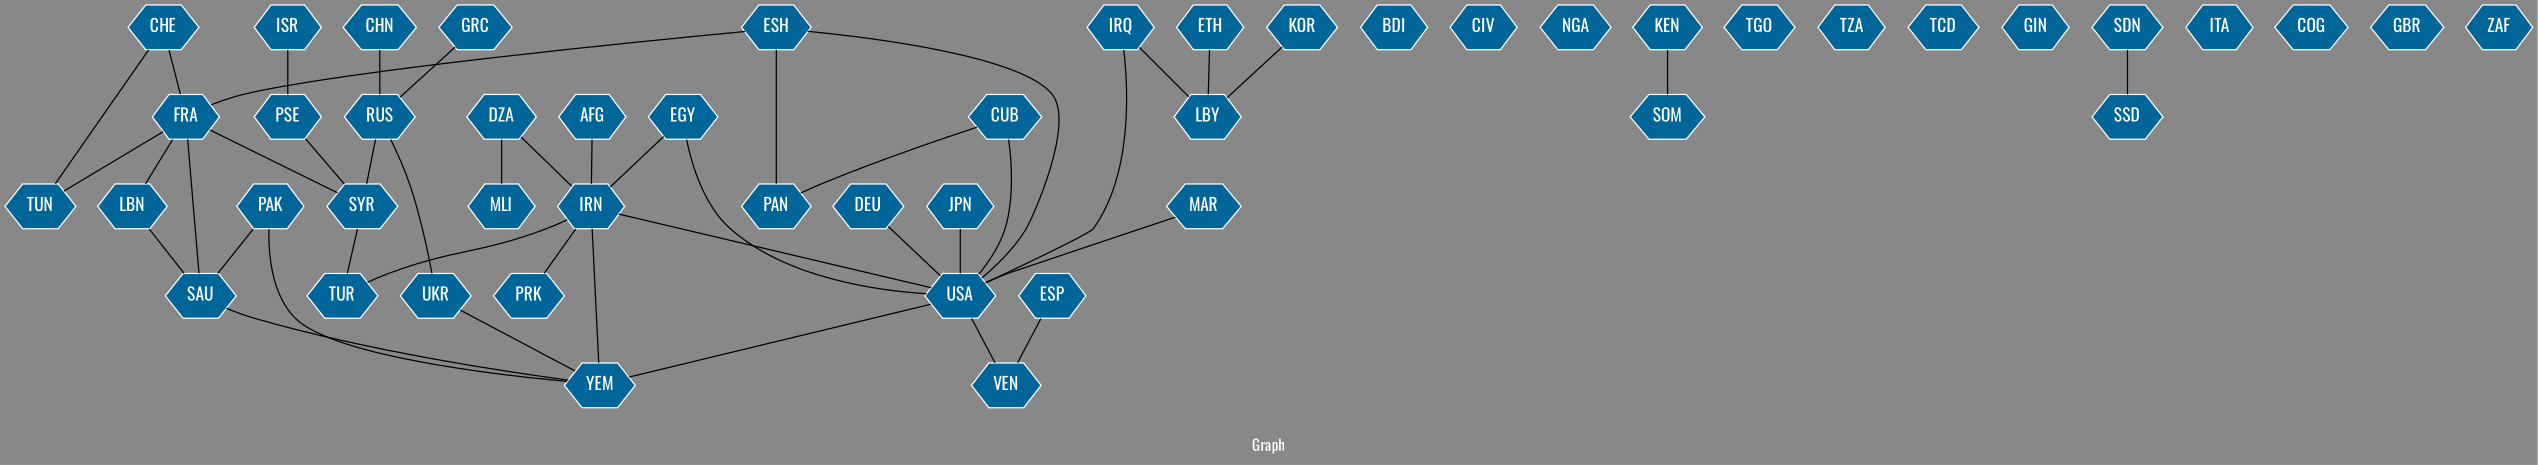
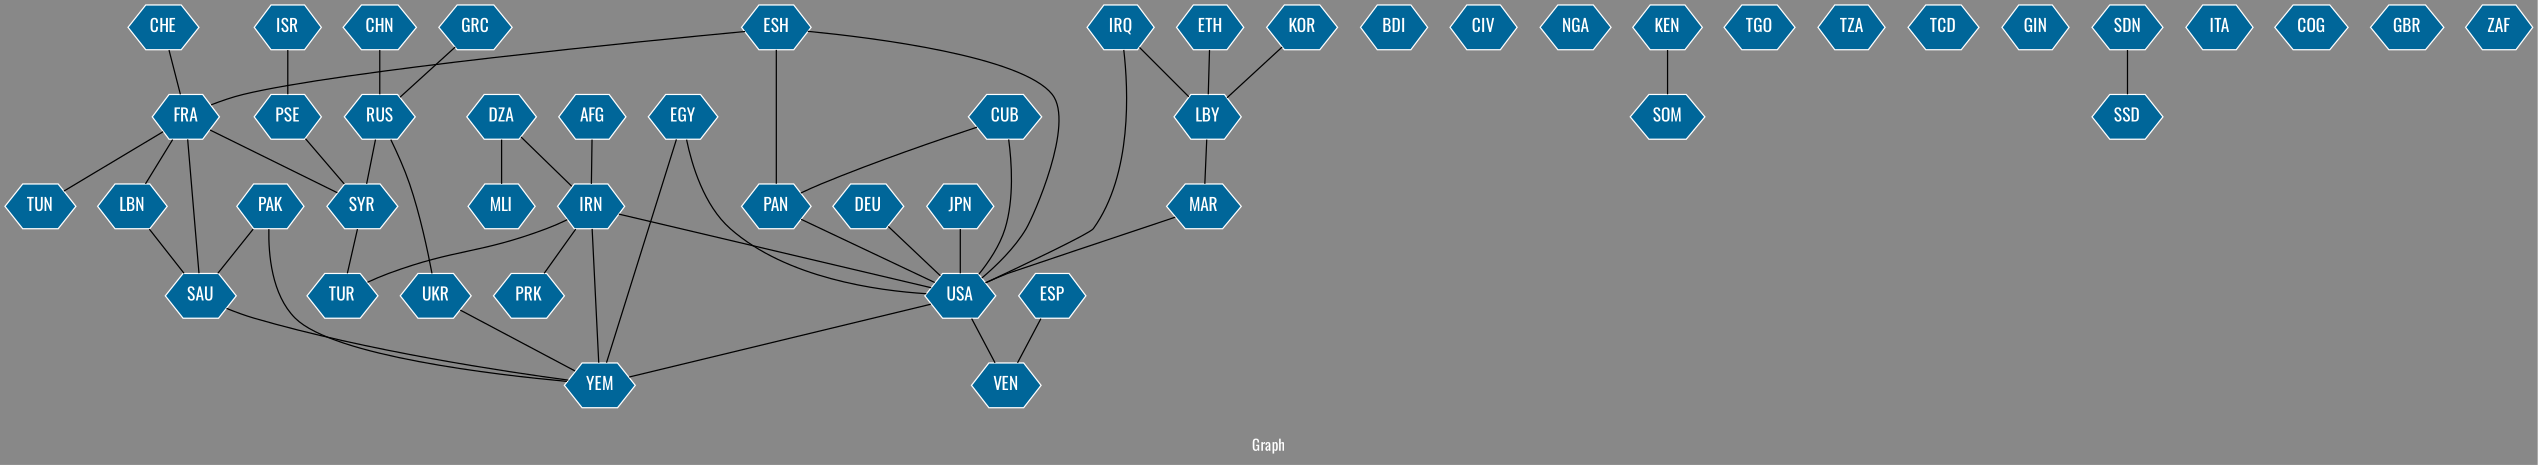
(102, 117) -> none
(637, 162) -> (641, 251)
none -> (1206, 162)
none -> (868, 251)
